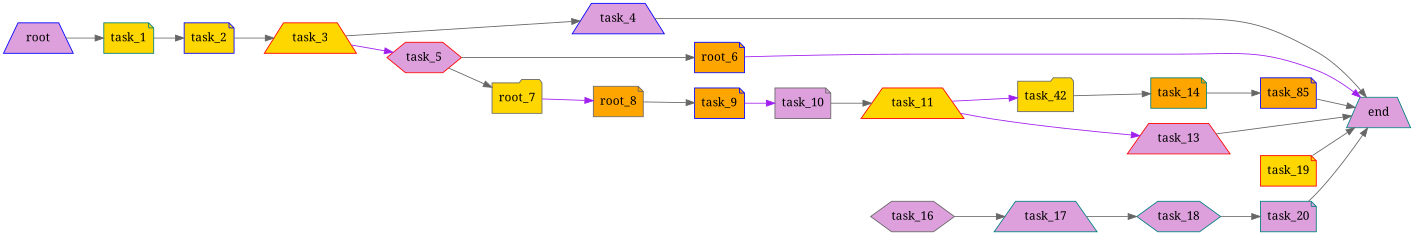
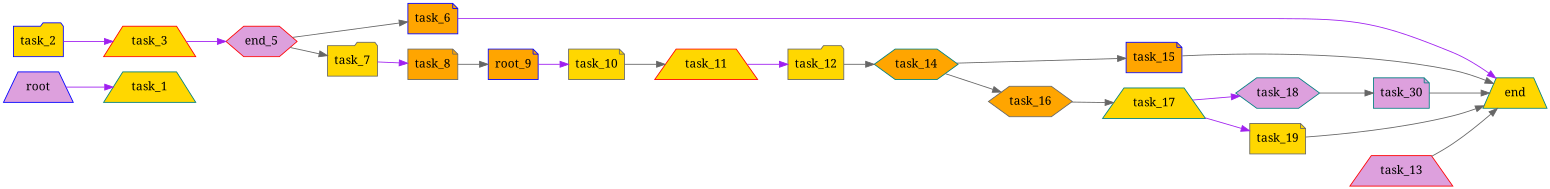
(618, 19) -> none
(81, 38) -> (85, 87)
(129, 38) -> (150, 87)
(165, 38) -> none
(209, 38) -> (38, 41)
(250, 38) -> (84, 41)
(424, 58) -> (262, 41)
(720, 58) -> (433, 19)
none -> (969, 82)
(1179, 93) -> (916, 64)
(1288, 93) -> (1154, 58)
(1046, 96) -> (816, 64)
(517, 98) -> (352, 61)
(618, 102) -> (433, 64)
(720, 103) -> (513, 64)
(803, 103) -> (597, 64)
(1379, 112) -> (1515, 93)
none -> (1223, 123)
(1046, 126) -> none
(1288, 171) -> (1278, 139)
(913, 217) -> (1030, 102)
(1046, 217) -> (1154, 103)
(1107, 217) -> (1212, 98)
(1288, 217) -> (1401, 93)
